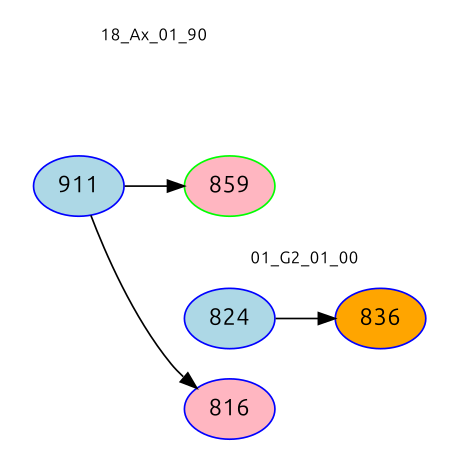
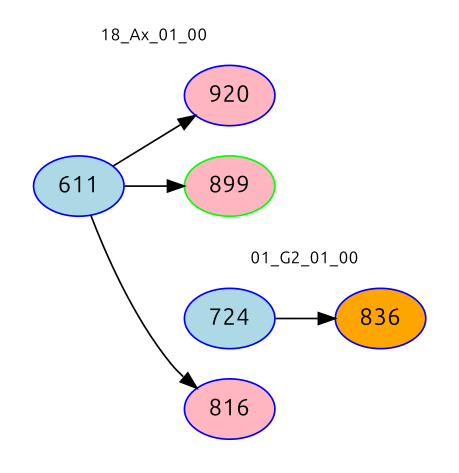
(154, 36) -> (154, 36)
none -> (230, 96)
(79, 186) -> (79, 186)
(230, 186) -> (230, 186)
(230, 319) -> (230, 319)
